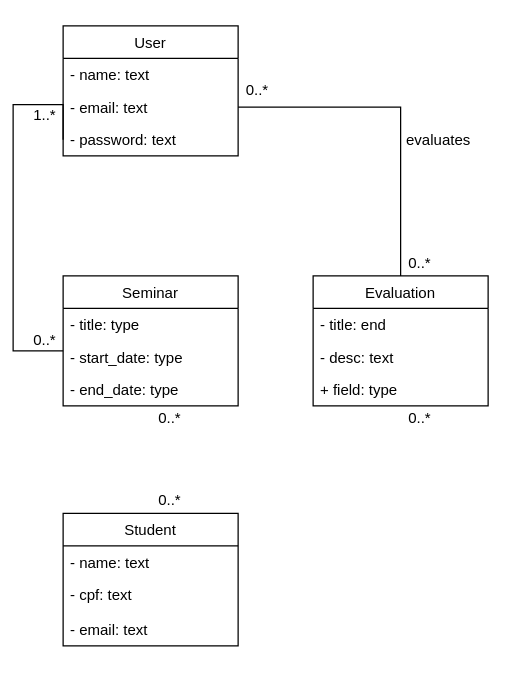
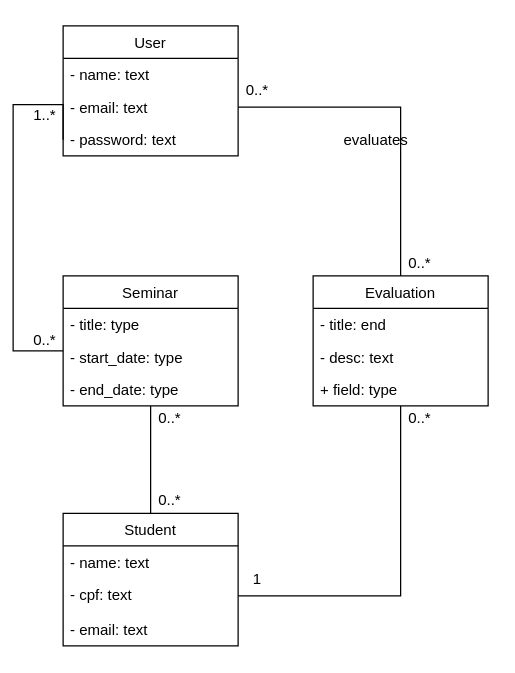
(438, 141) -> (376, 141)
none -> (151, 459)
none -> (257, 579)
none -> (401, 582)
